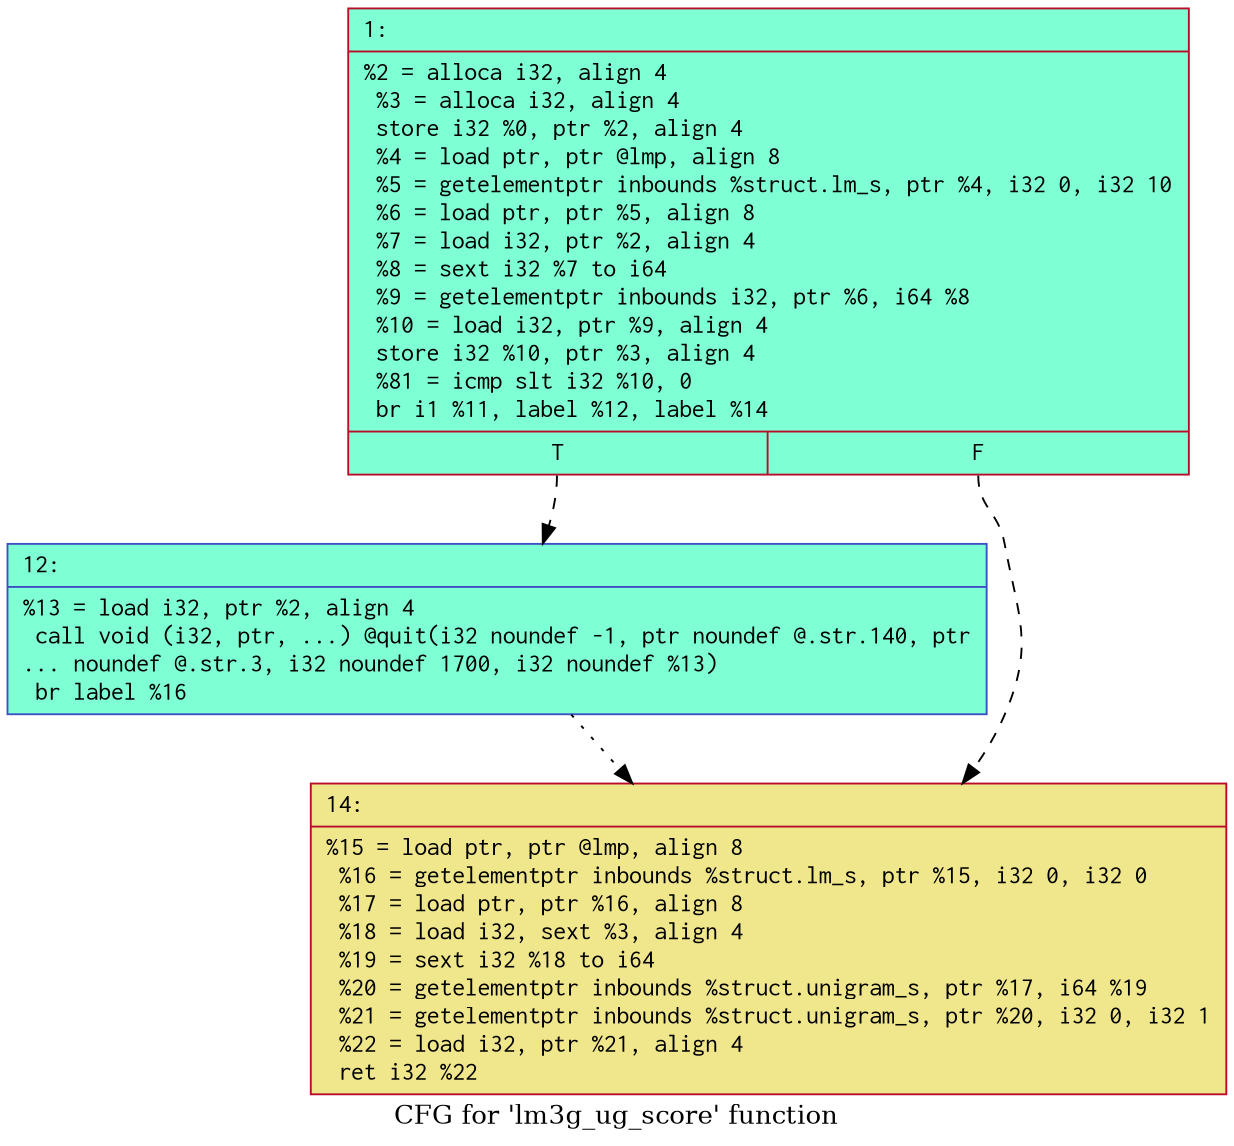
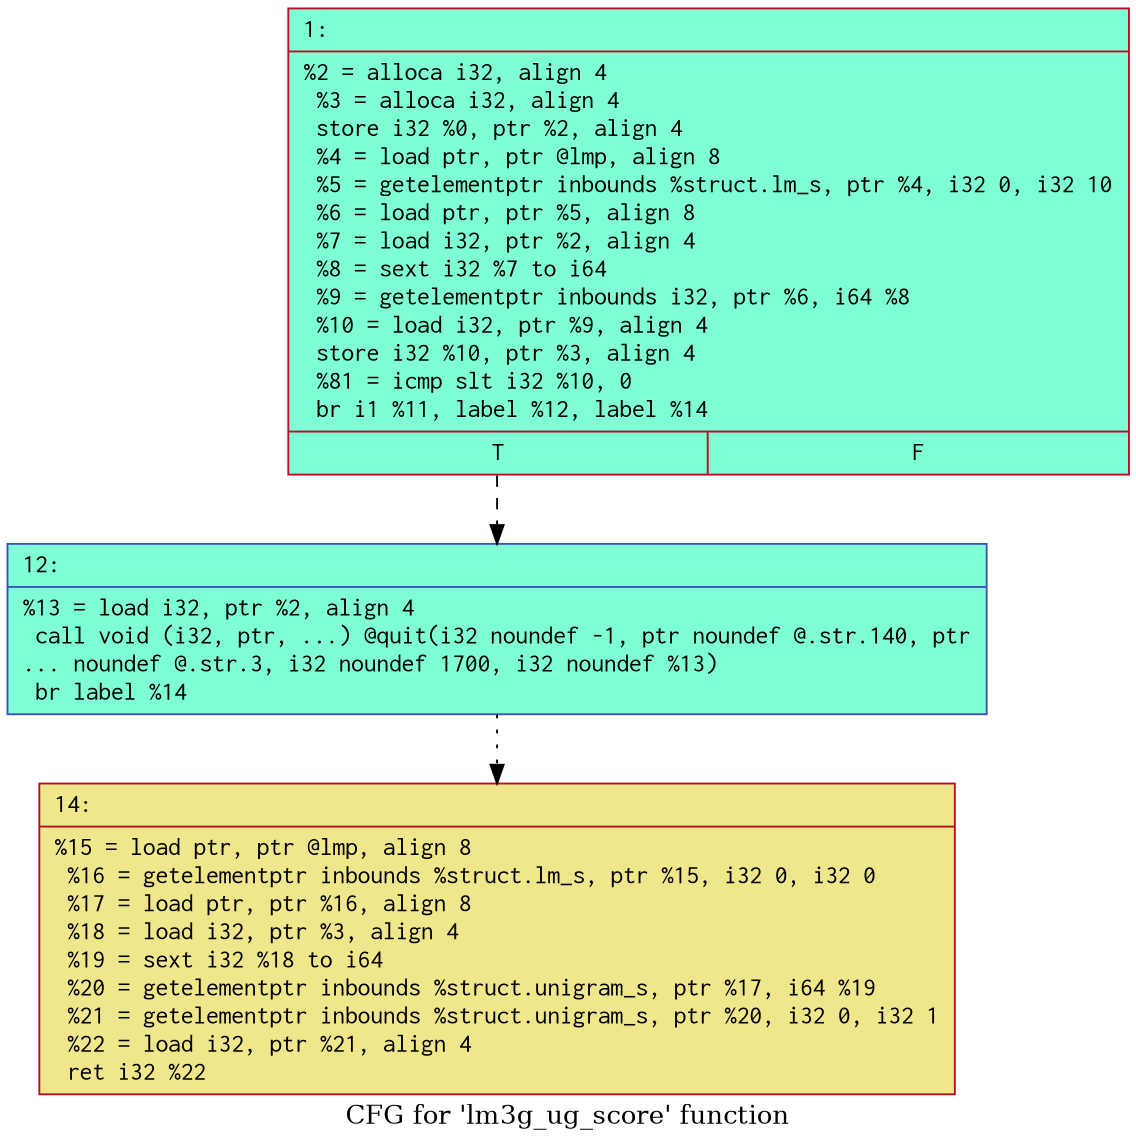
(1020, 624) -> none
(105, 692) -> (105, 692)
(535, 931) -> (257, 931)
